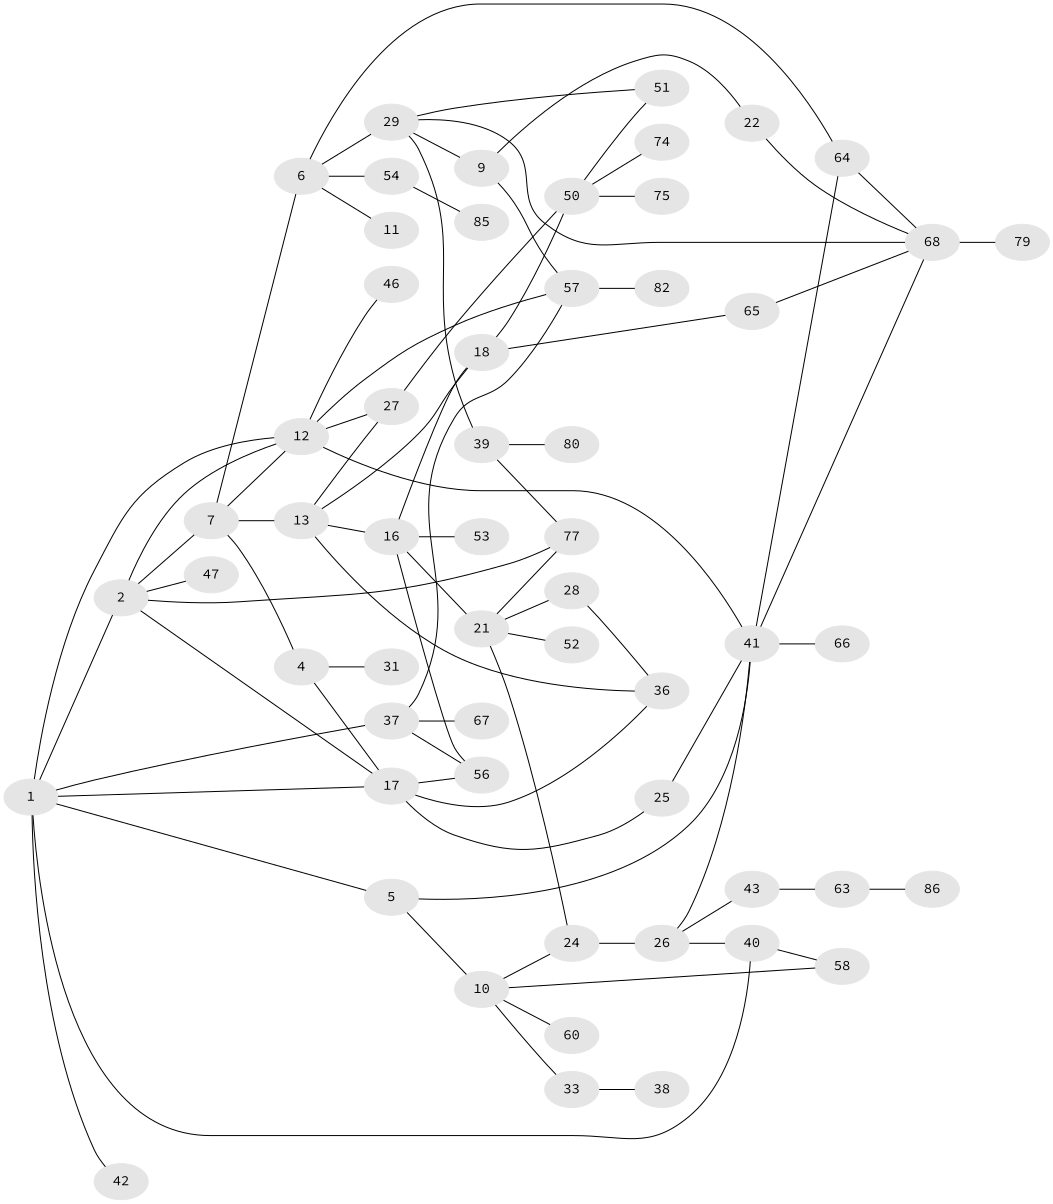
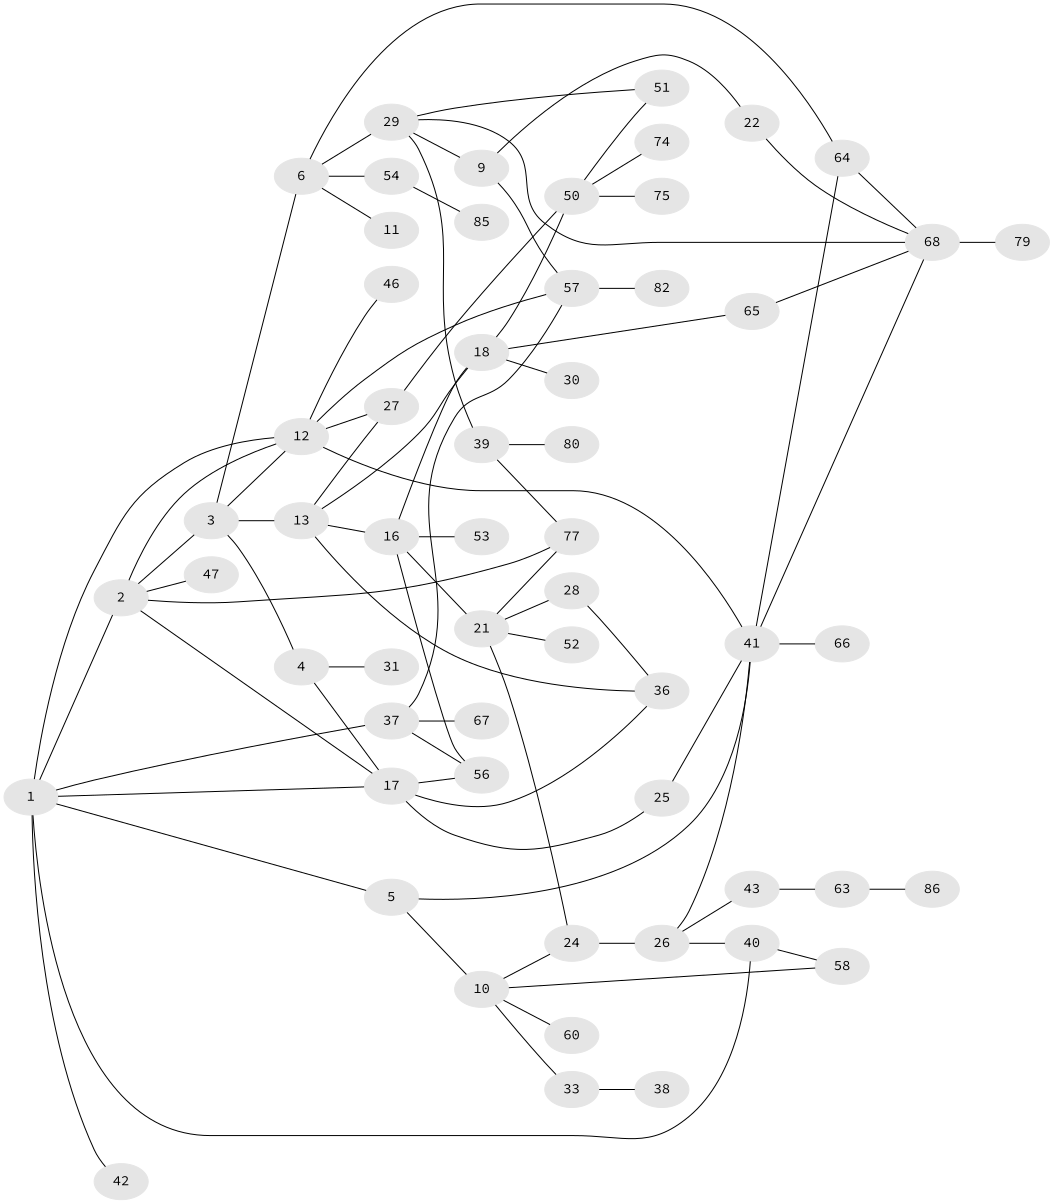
none -> (572, 381)
(211, 521) -> (211, 521)
